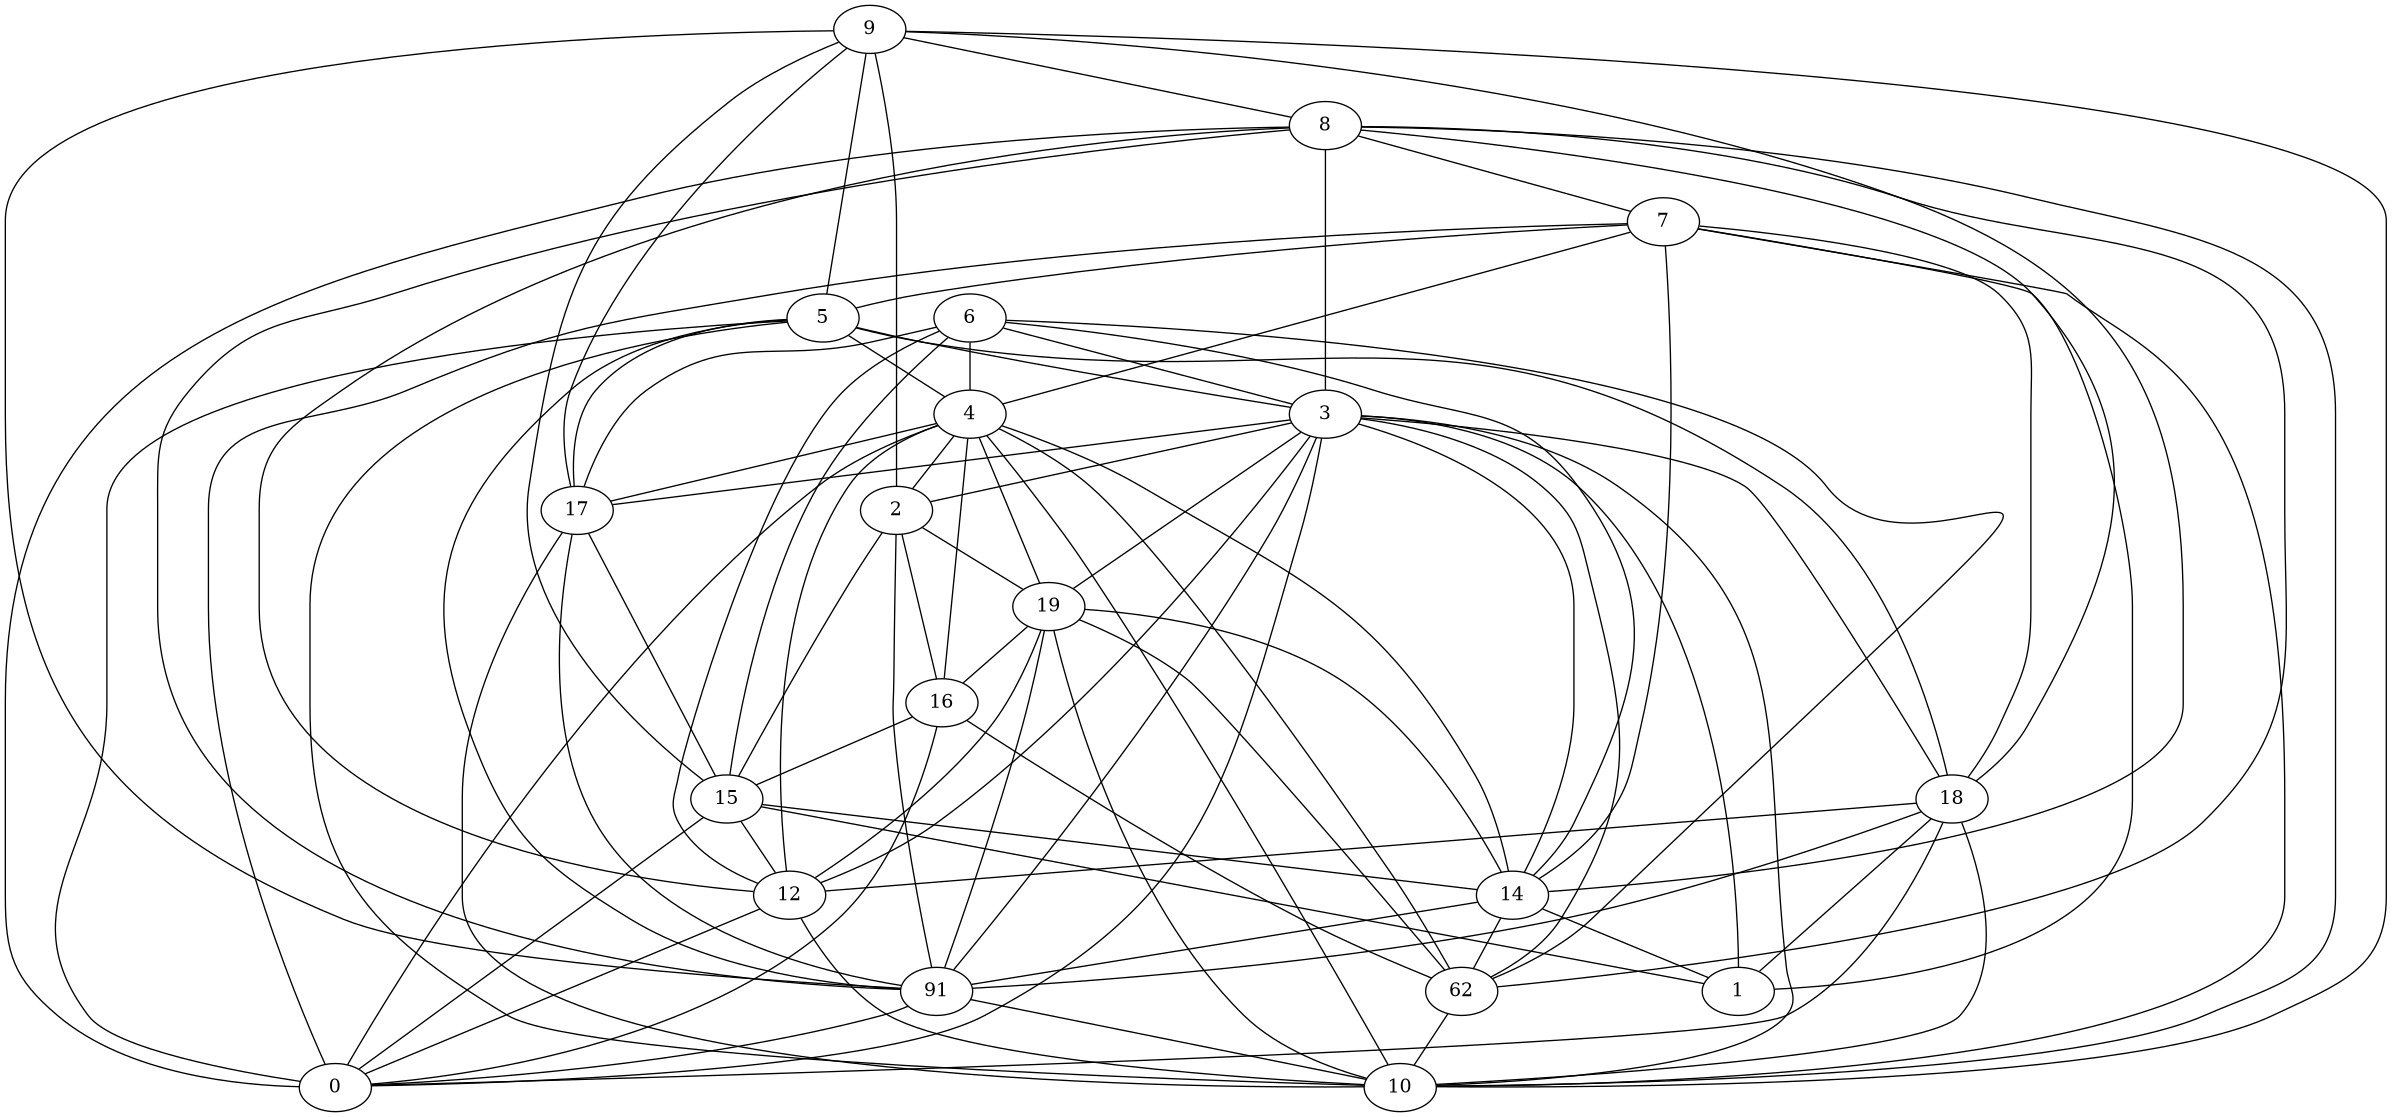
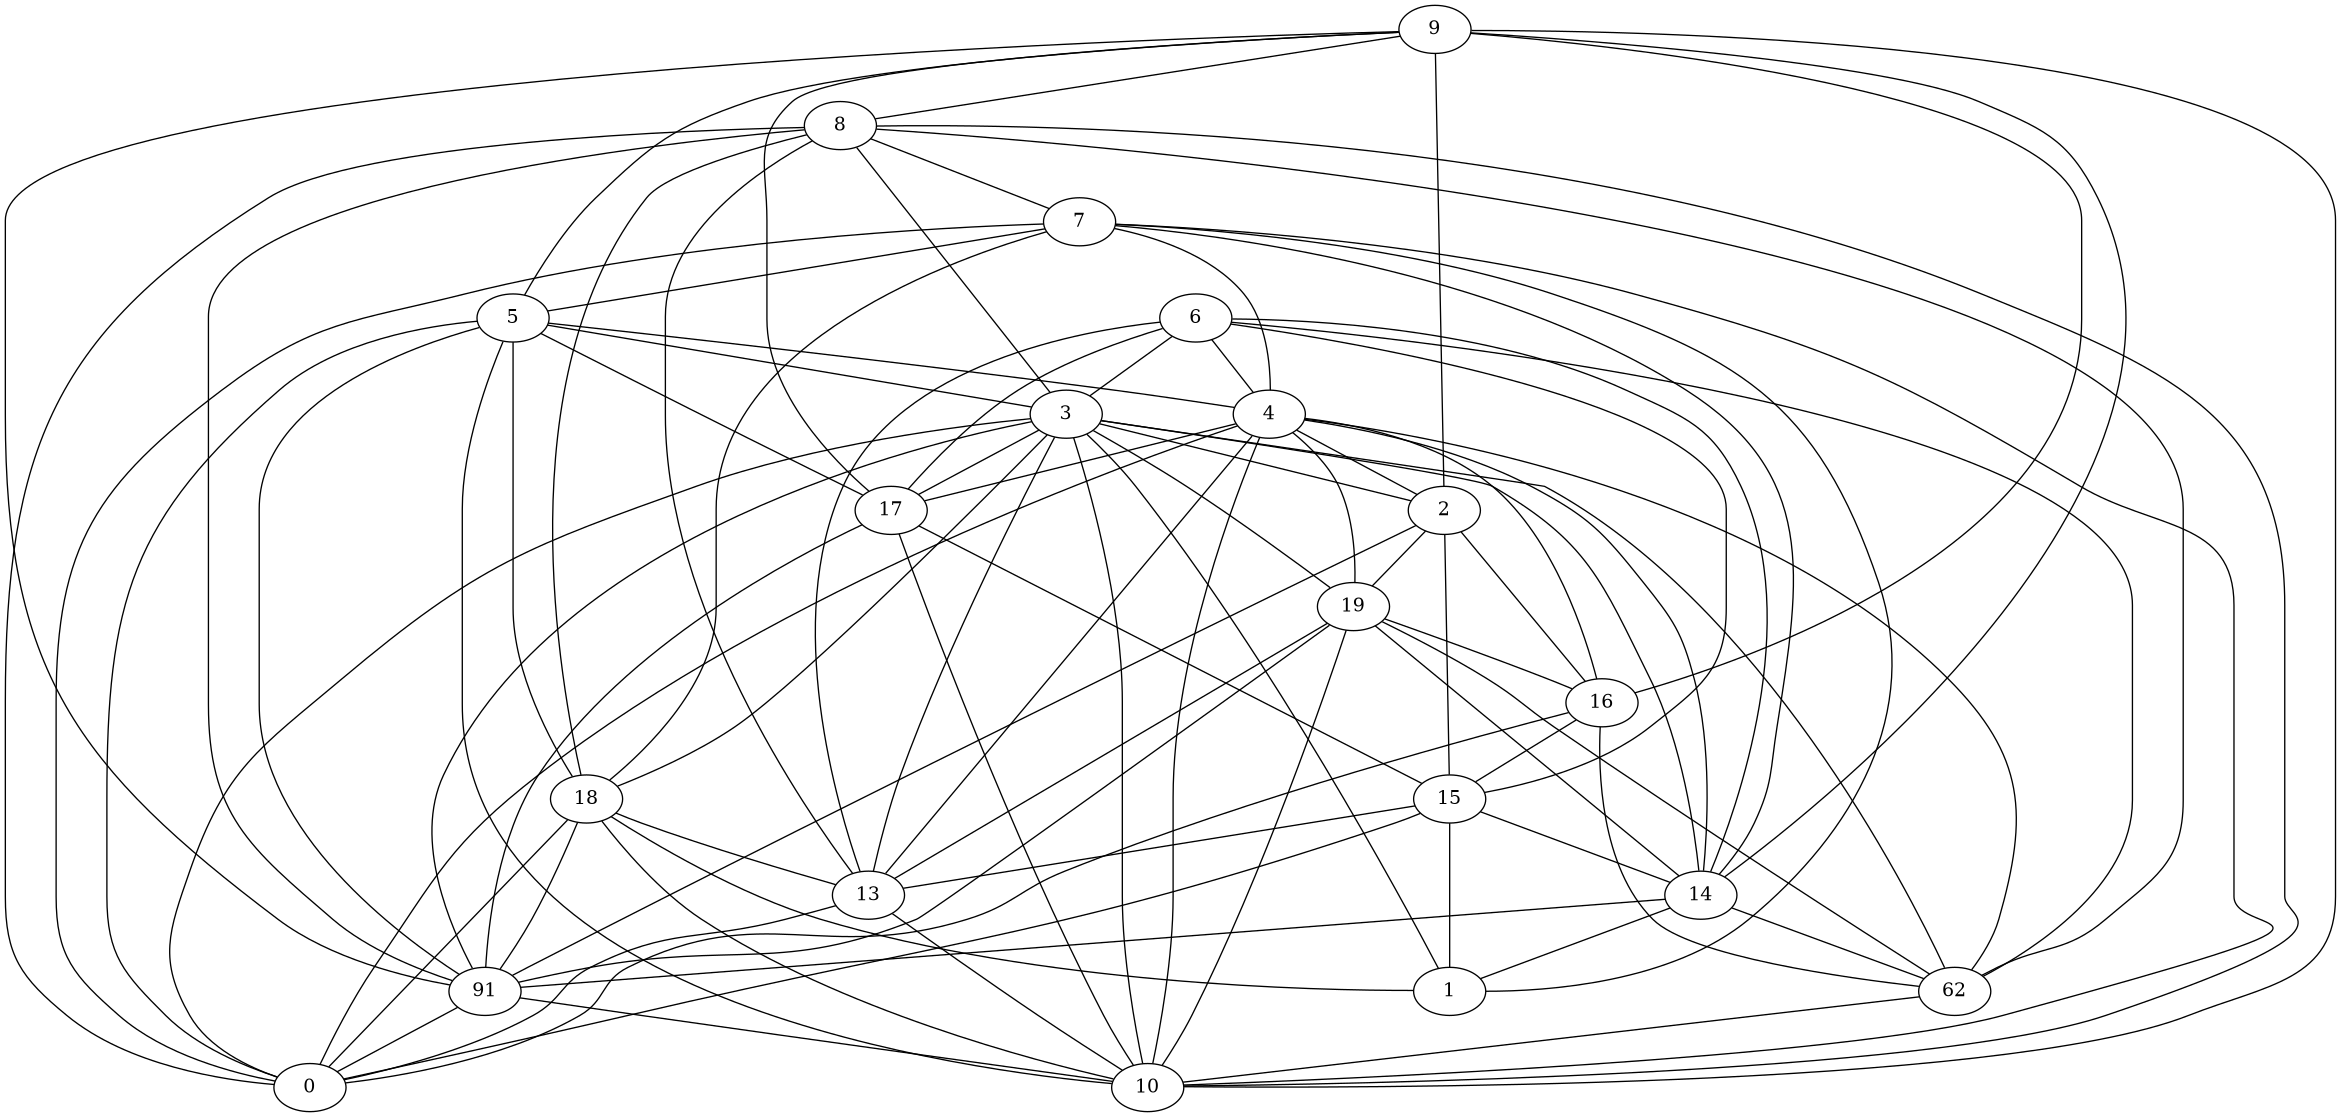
(553, 357) -> (2082, 248)
(790, 895) -> (868, 895)
